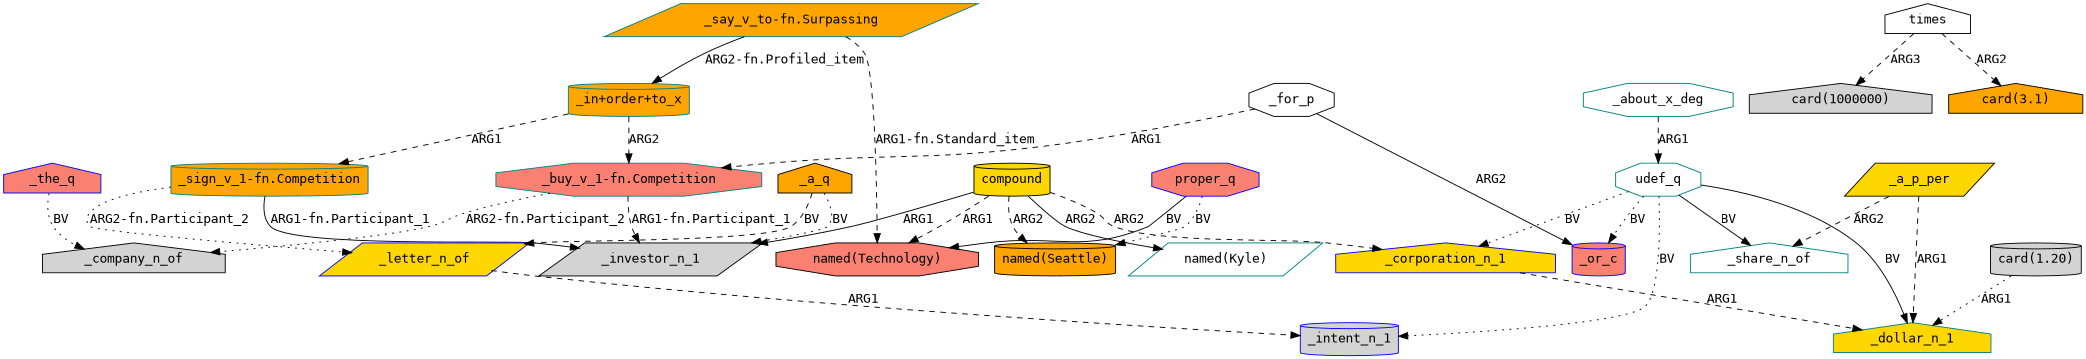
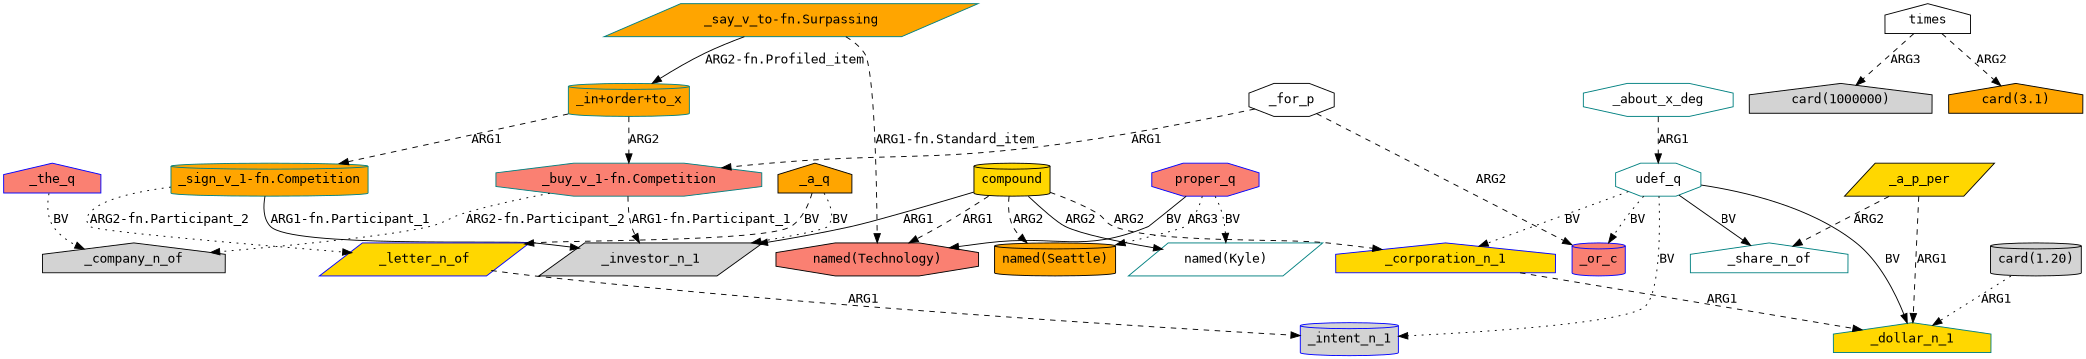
(1440, 177) -> (1440, 177)
none -> (1222, 214)
(1203, 220) -> (1203, 220)
